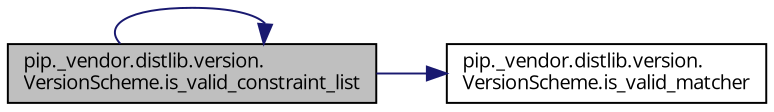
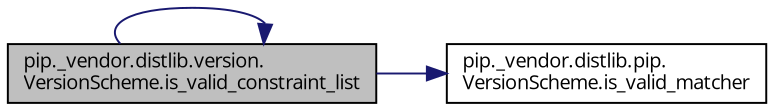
(607, 73) -> (607, 73)
